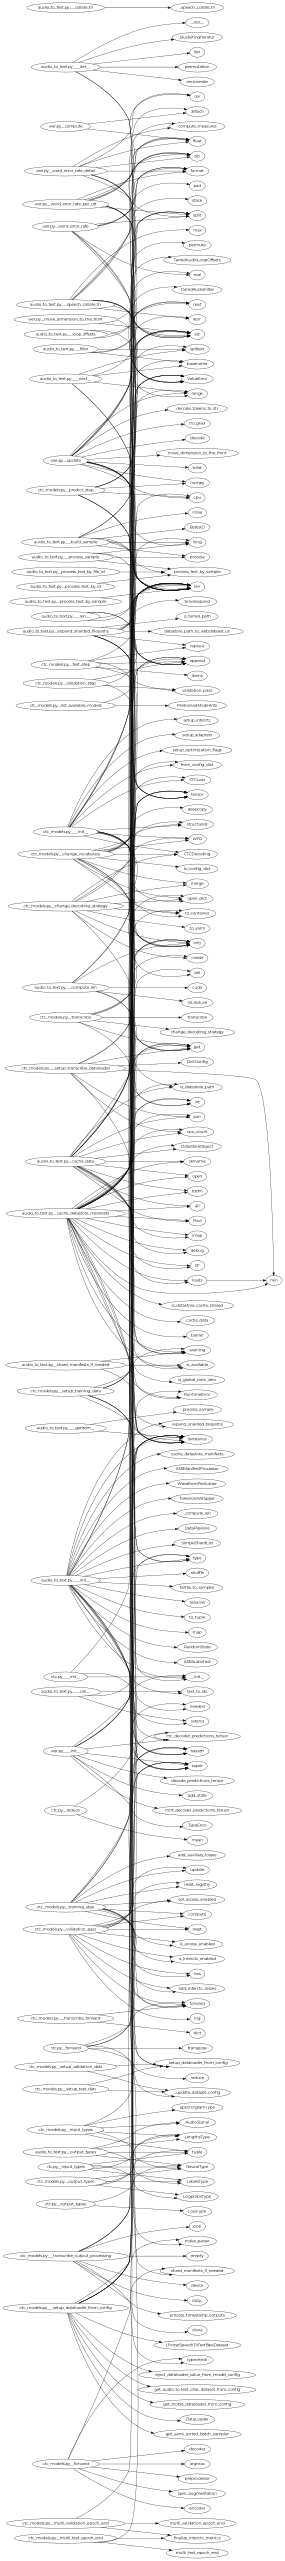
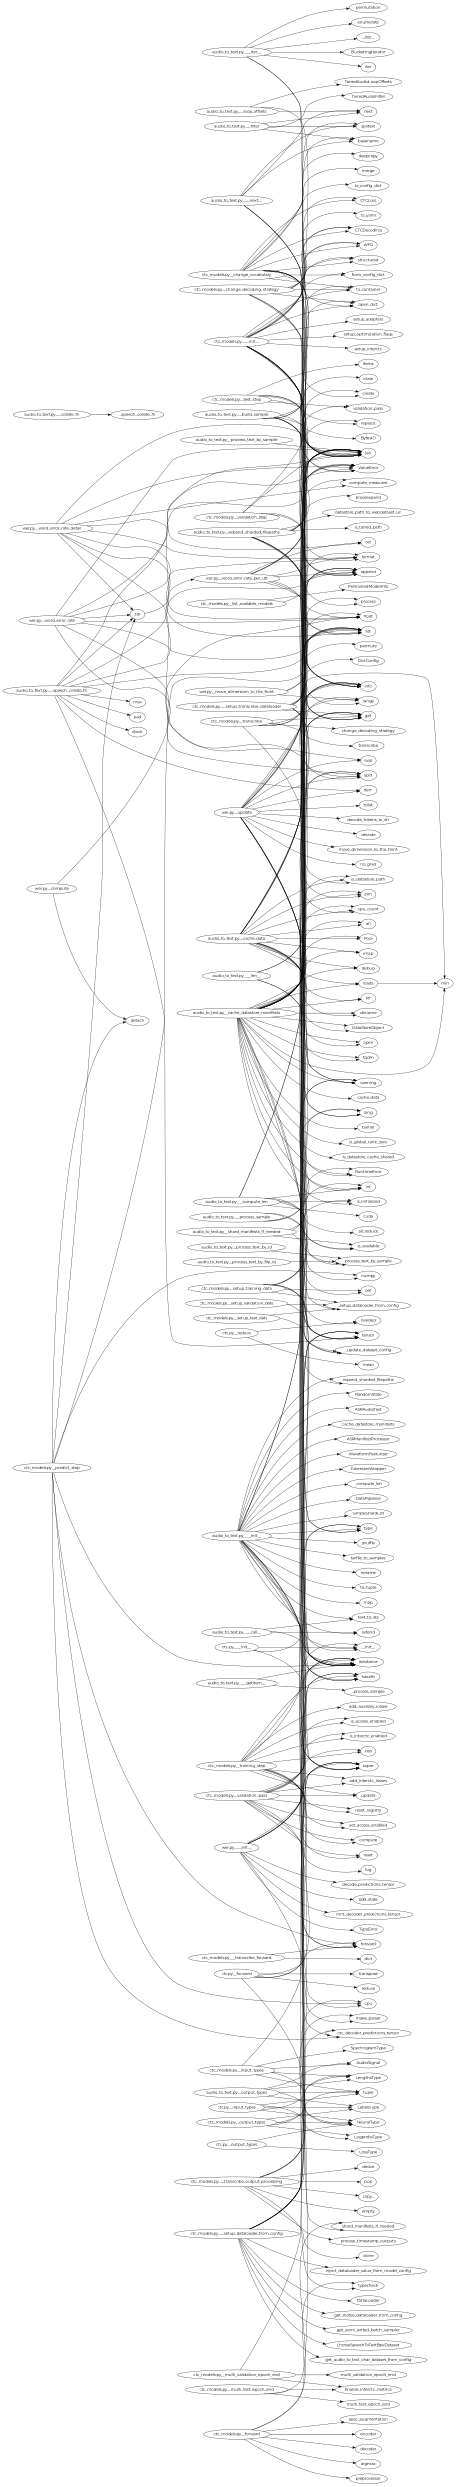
(152, 158) -> (165, 604)
(127, 893) -> none
none -> (368, 1202)
